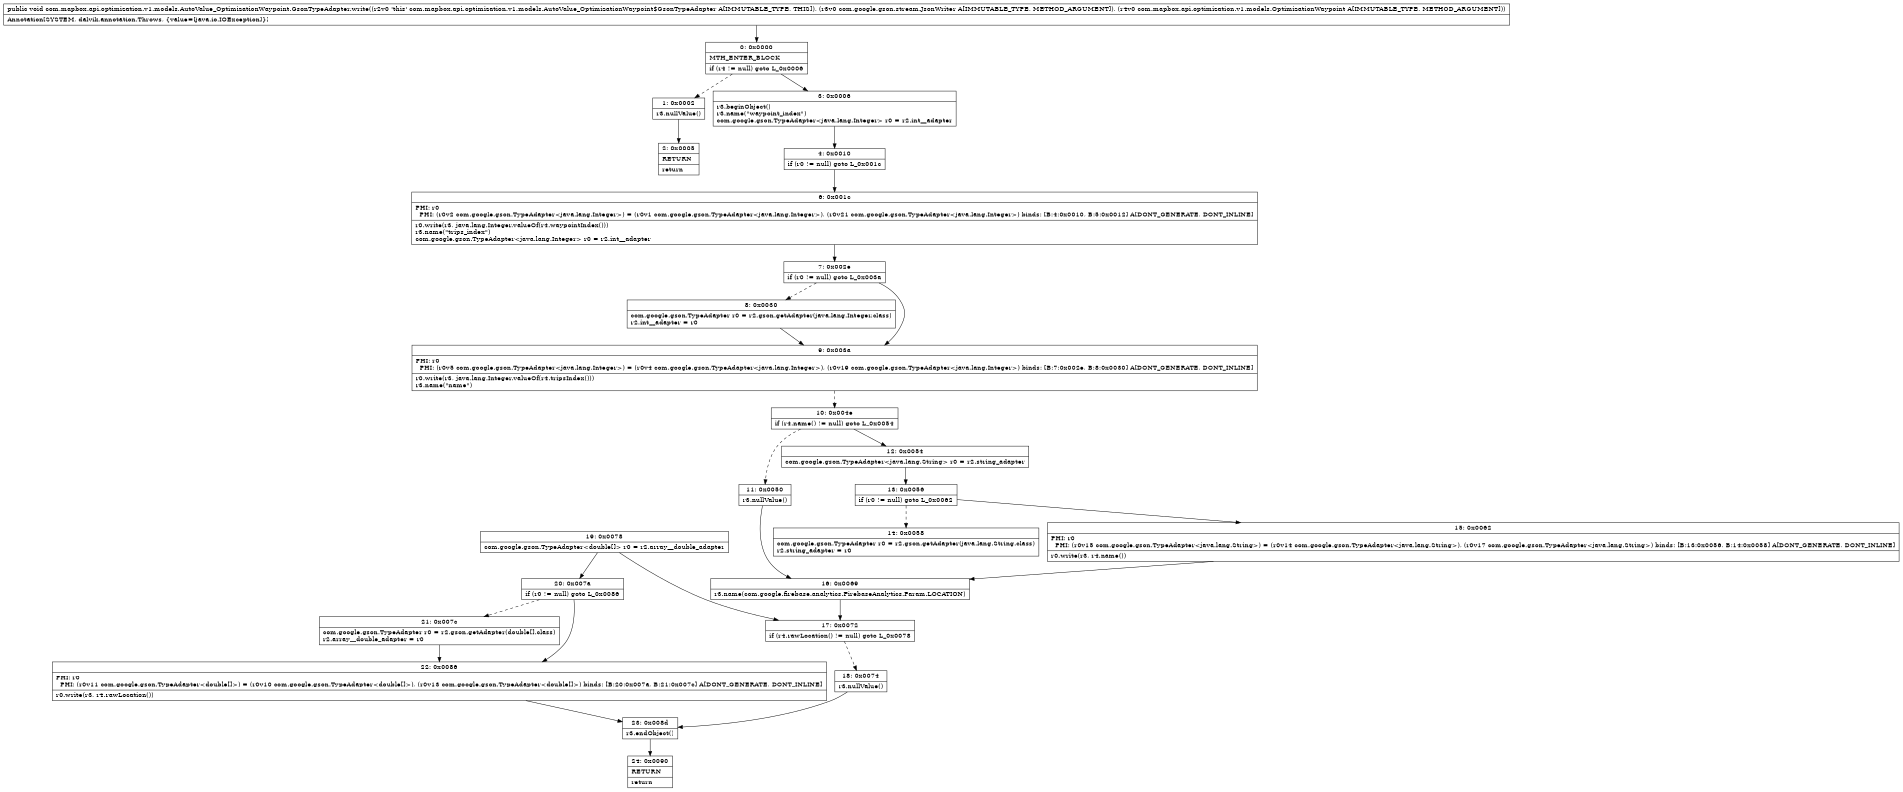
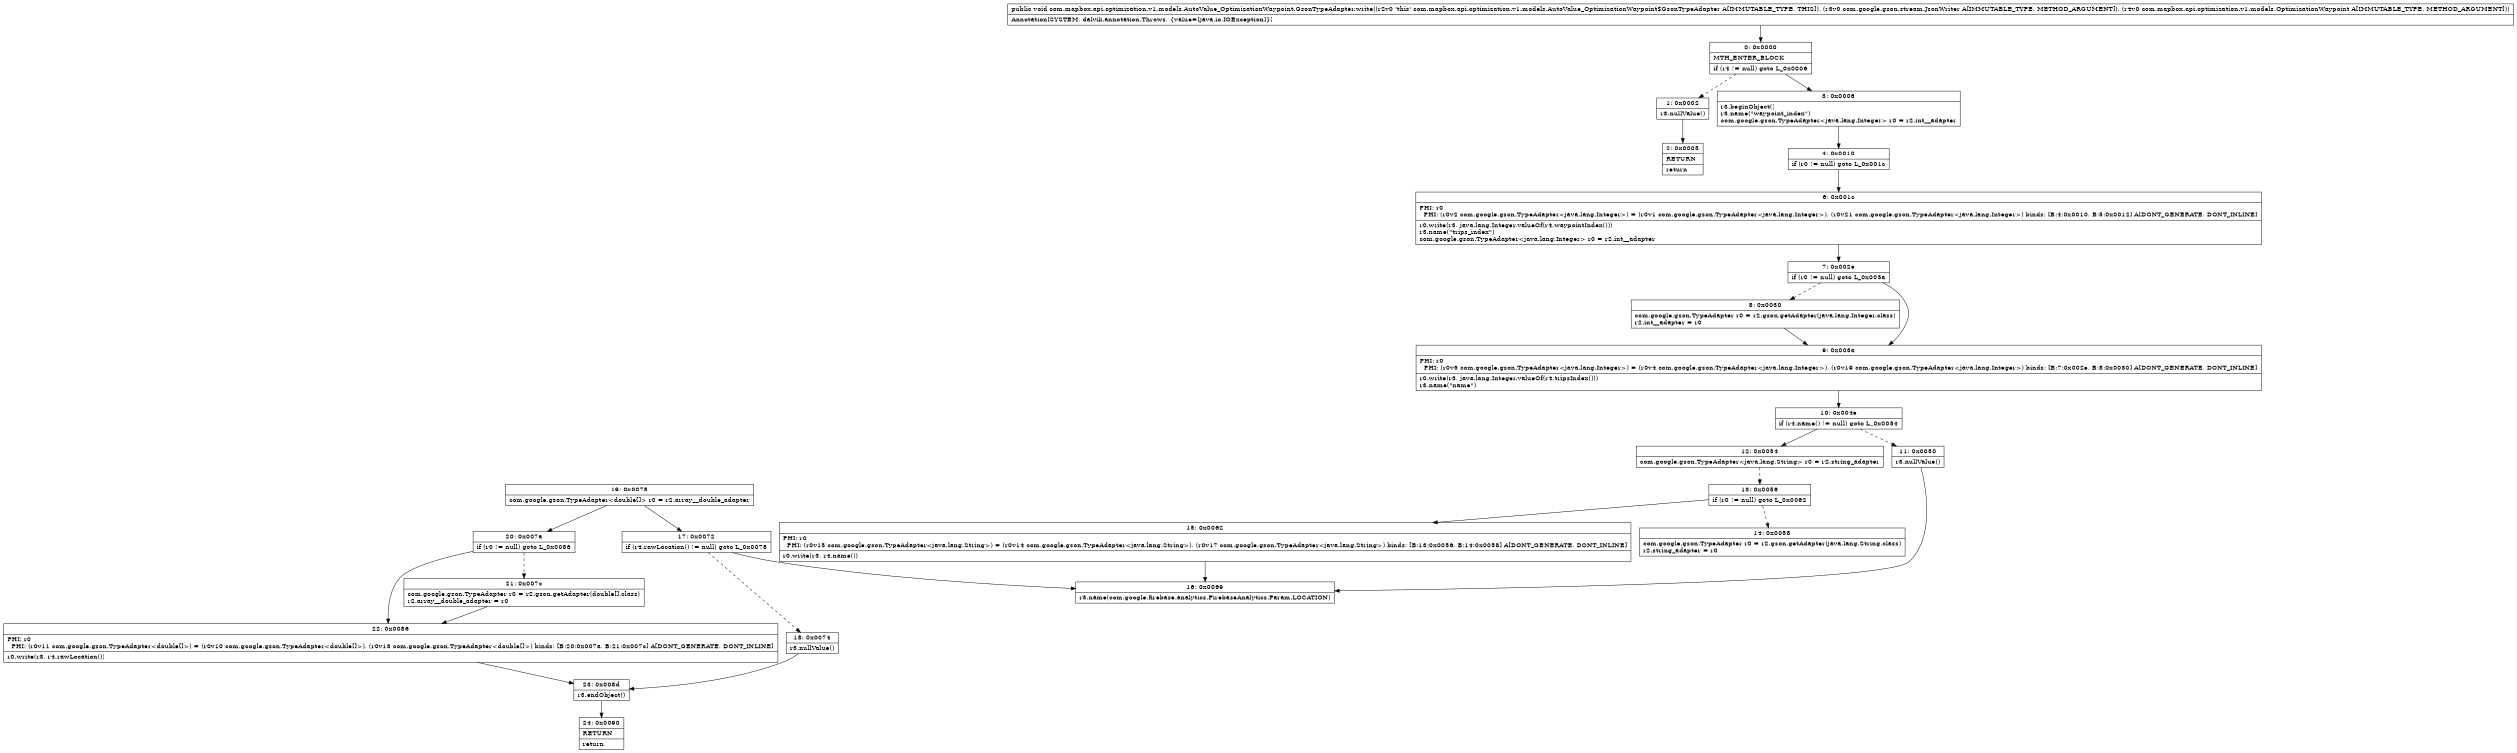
(835, 397) -> (1839, 397)
(906, 474) -> (1760, 474)
(840, 608) -> (901, 577)
